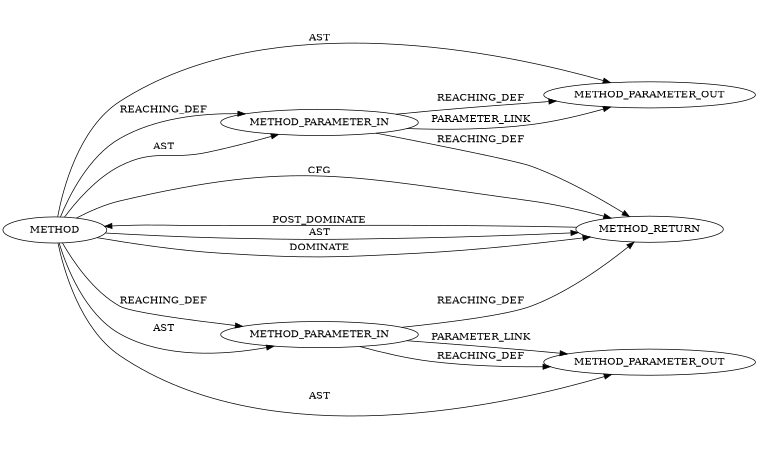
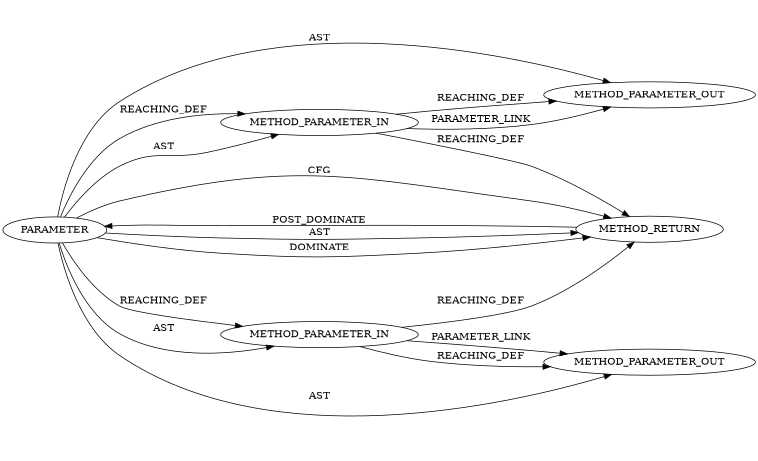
(55, 230) -> (55, 230)
